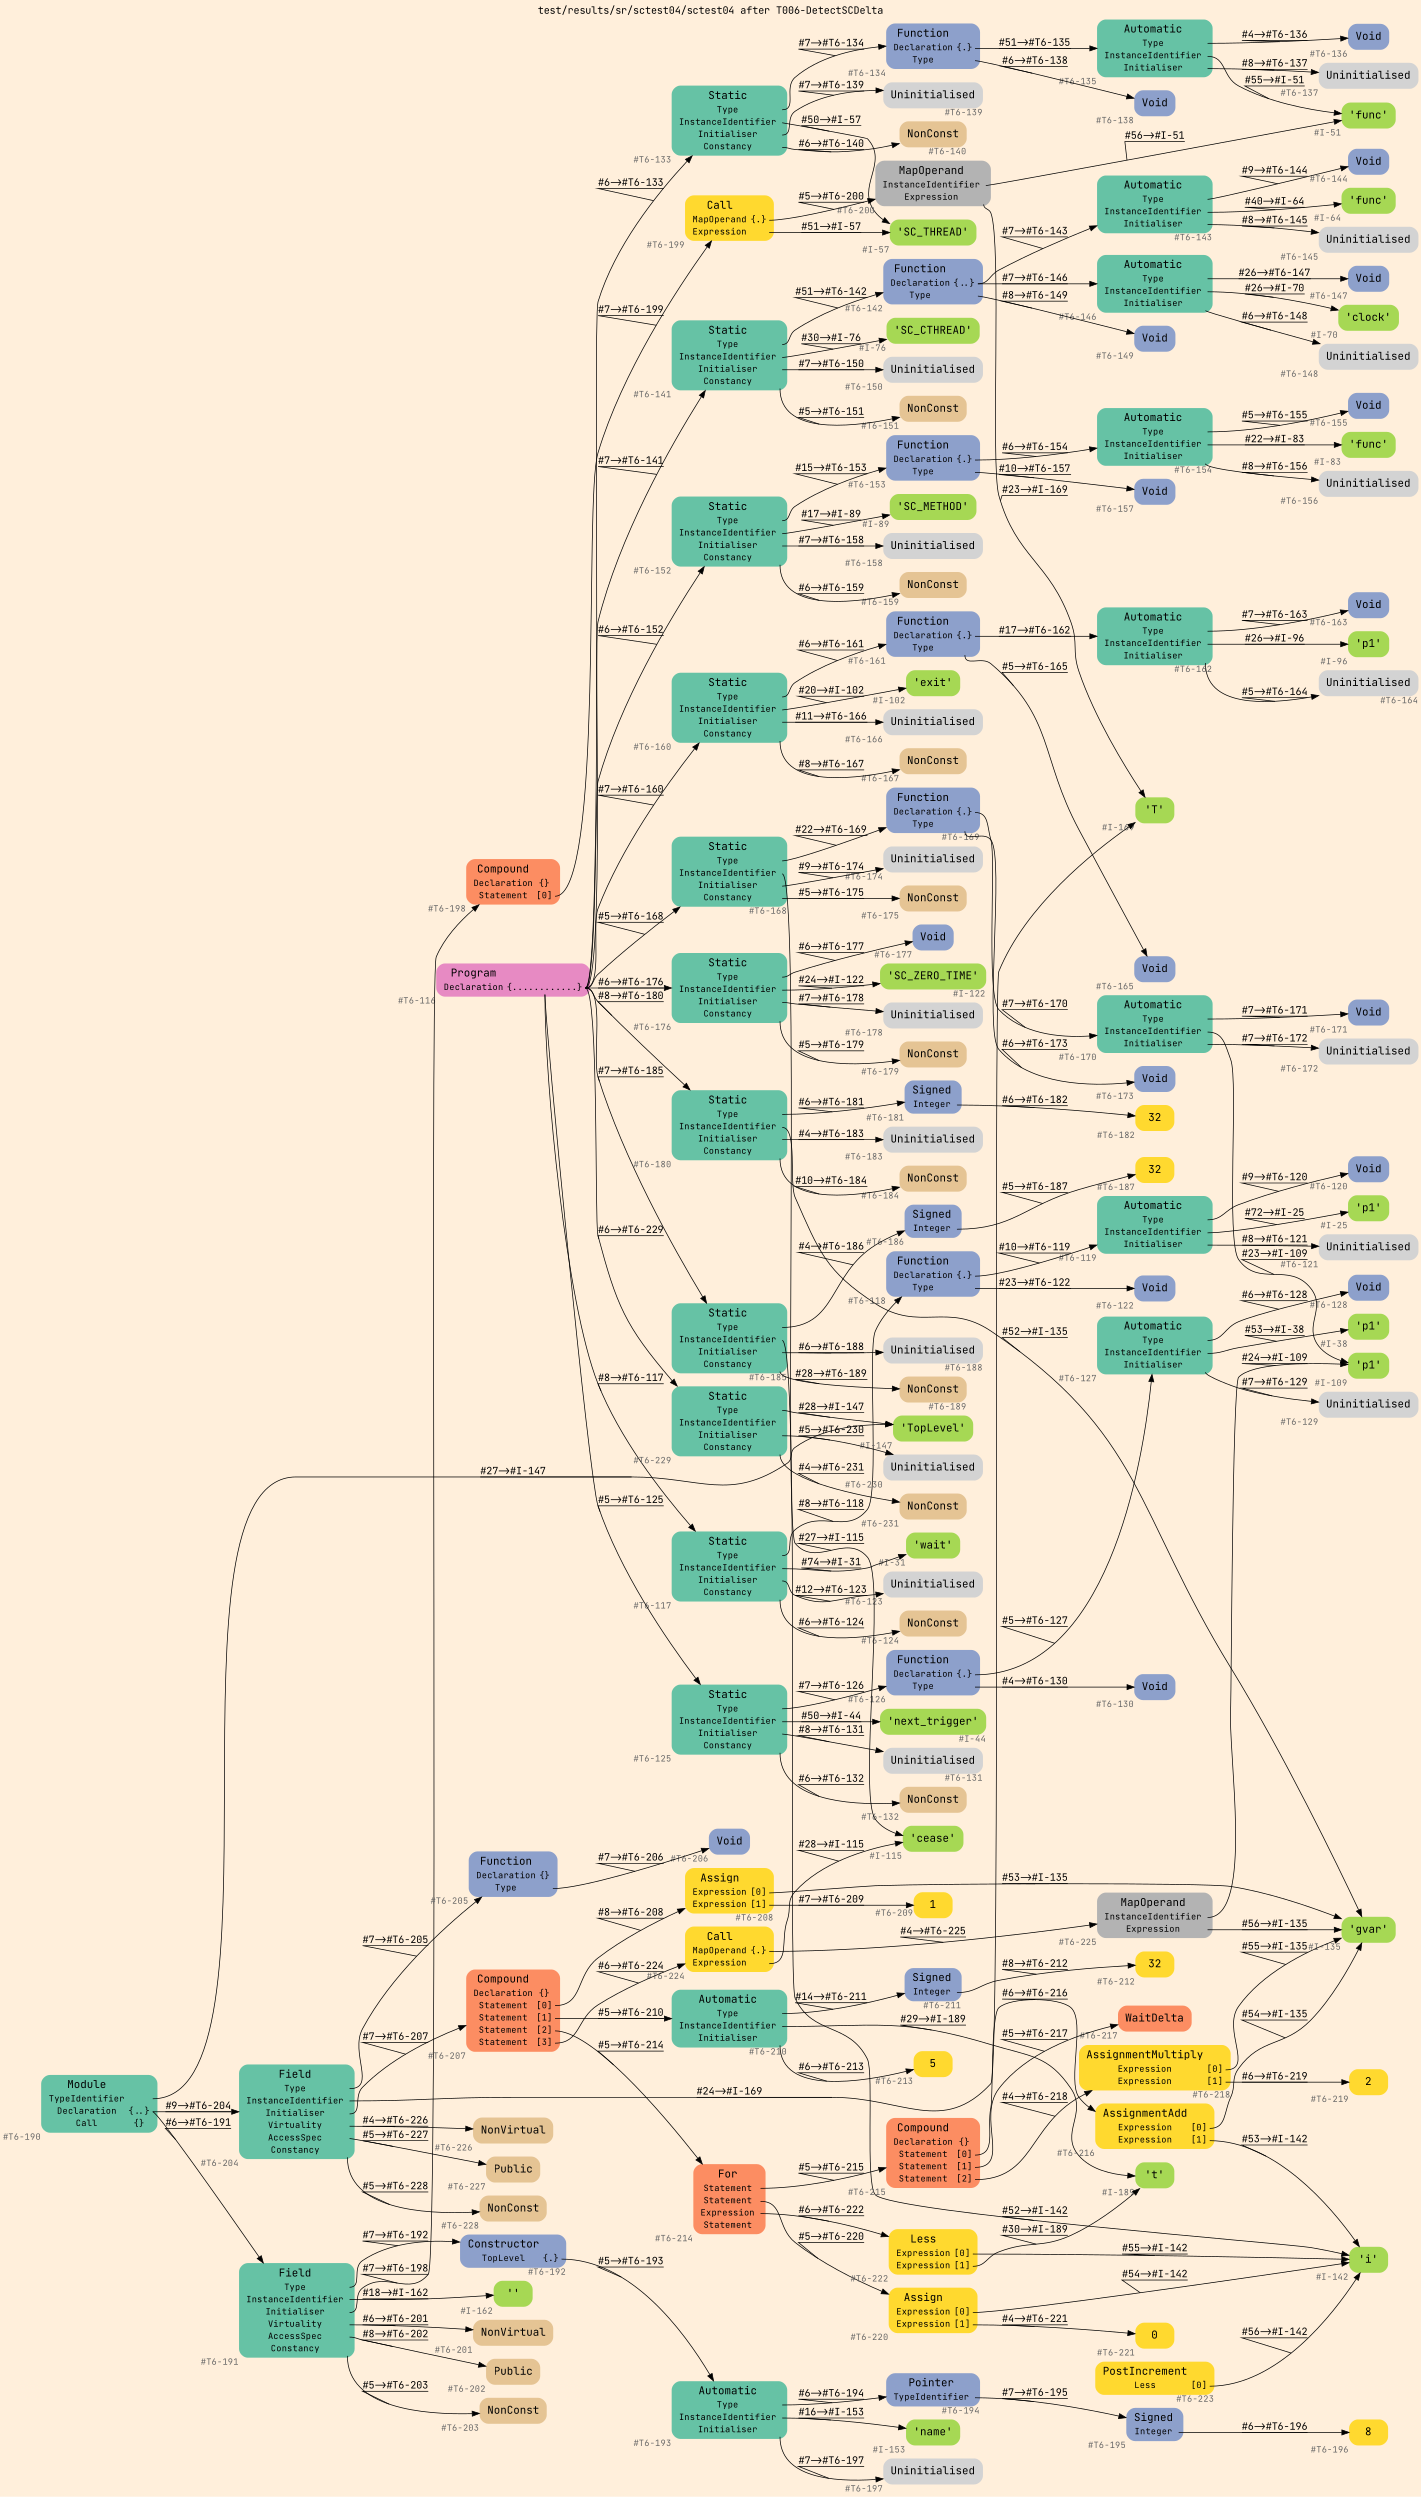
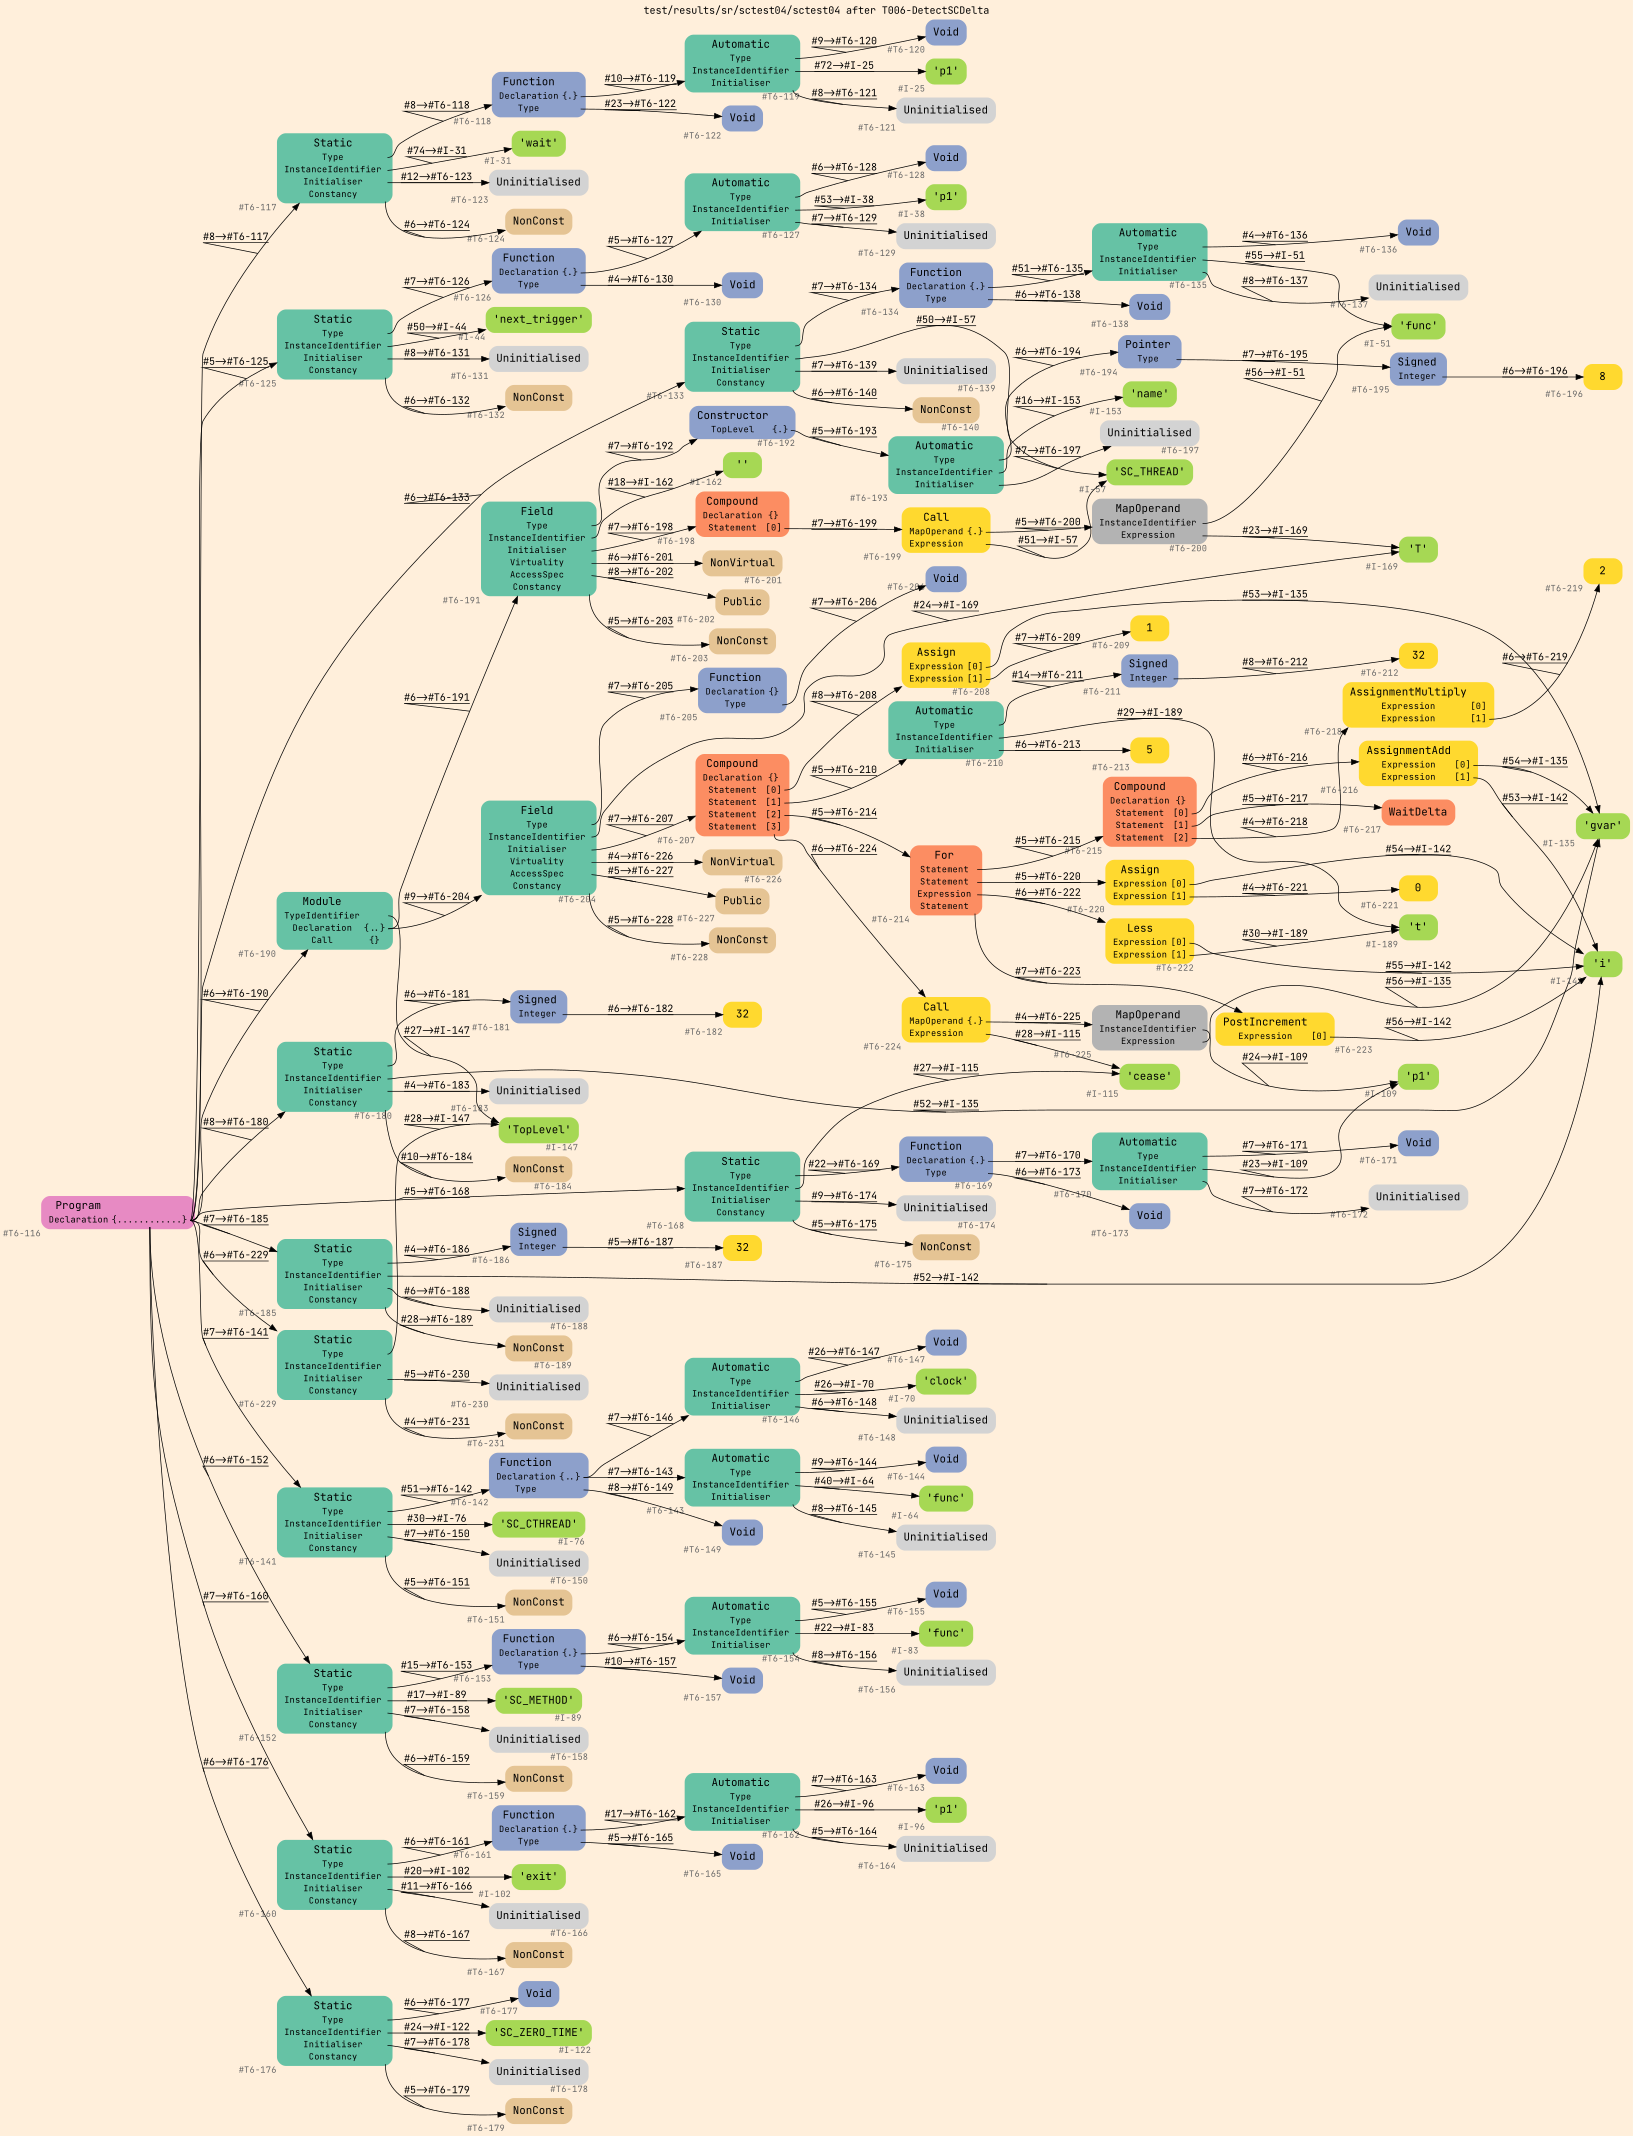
none -> (1086, 984)
none -> (219, 1079)
(1253, 1989) -> none
(1145, 2386) -> (1266, 1036)
(932, 2397) -> (1148, 359)
